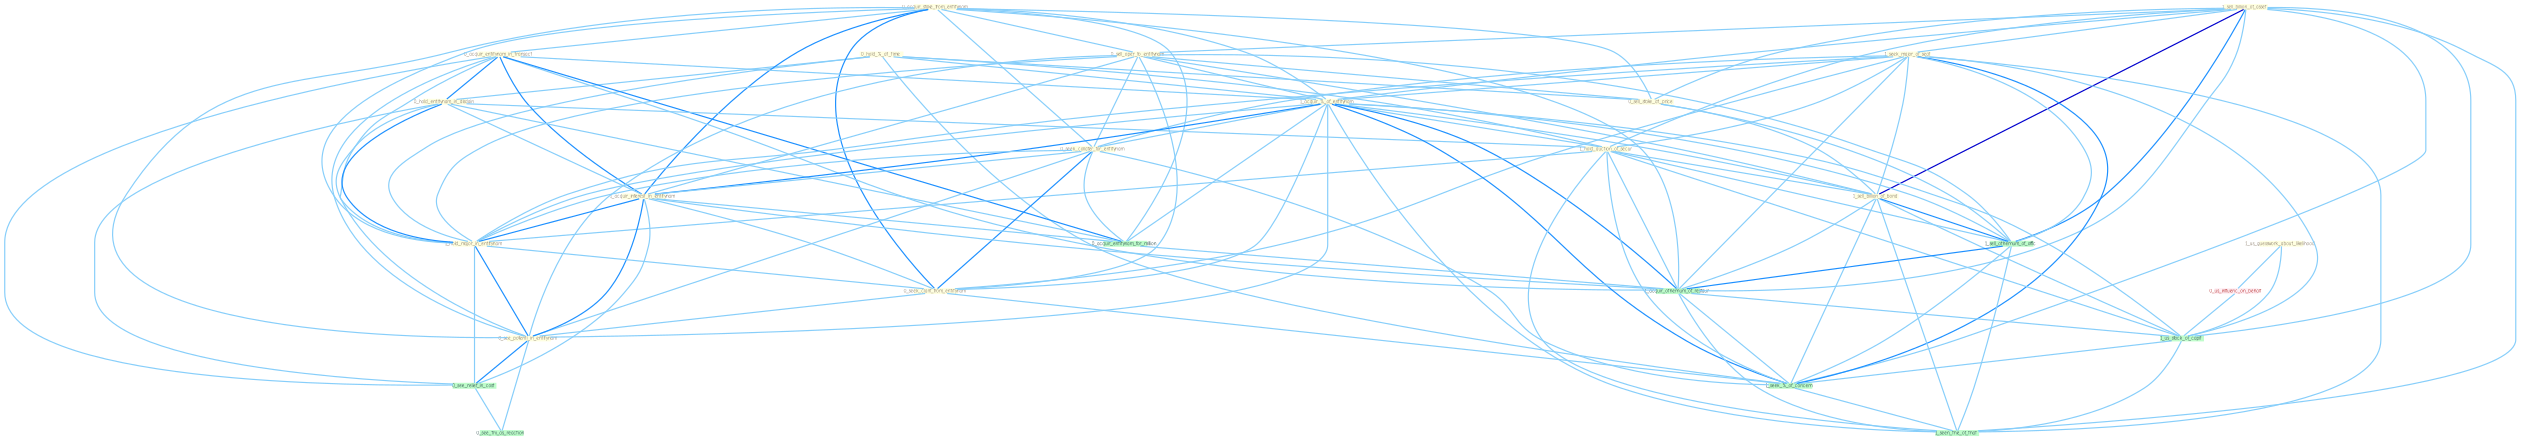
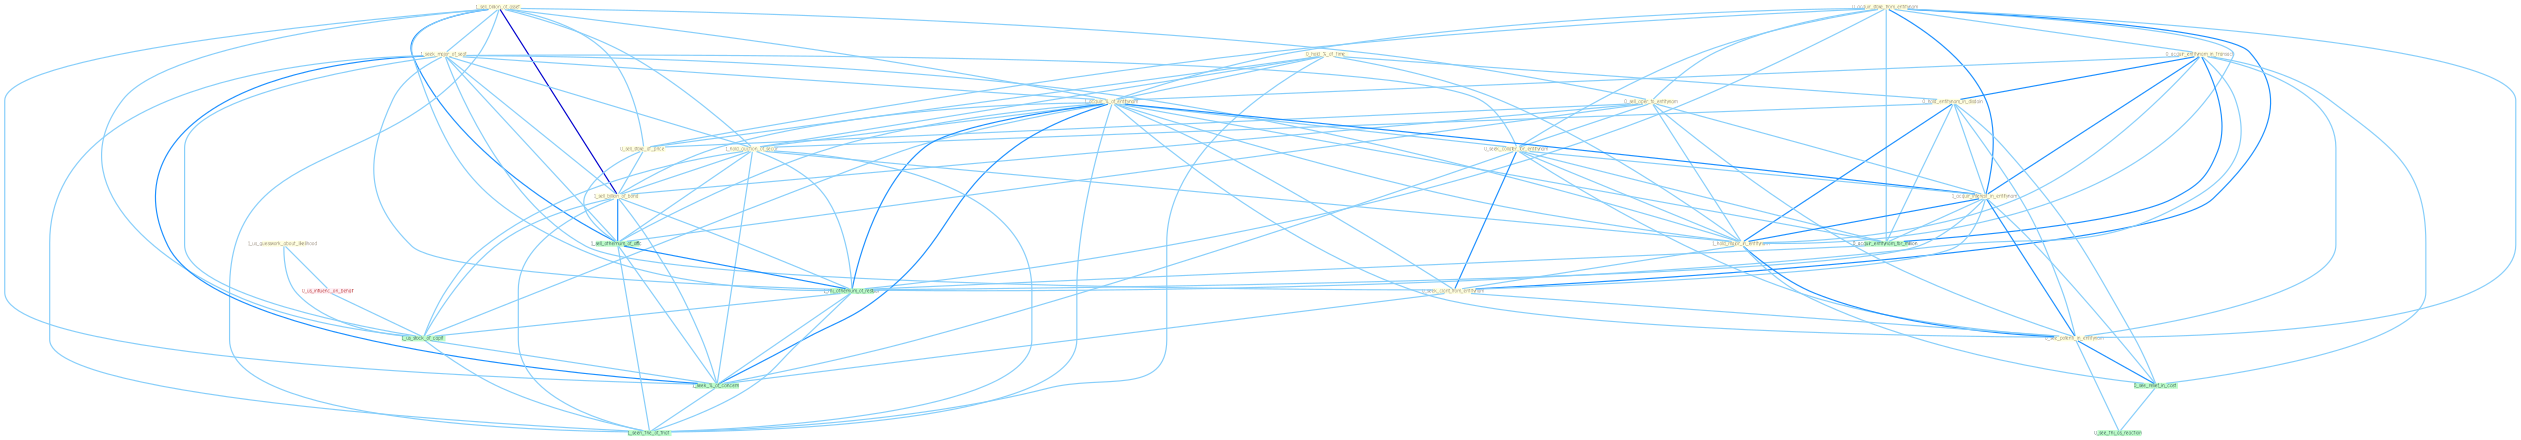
(1233, 78) -> none
(1161, 240) -> none
(1678, 291) -> (852, 291)
(1293, 305) -> (1105, 382)
